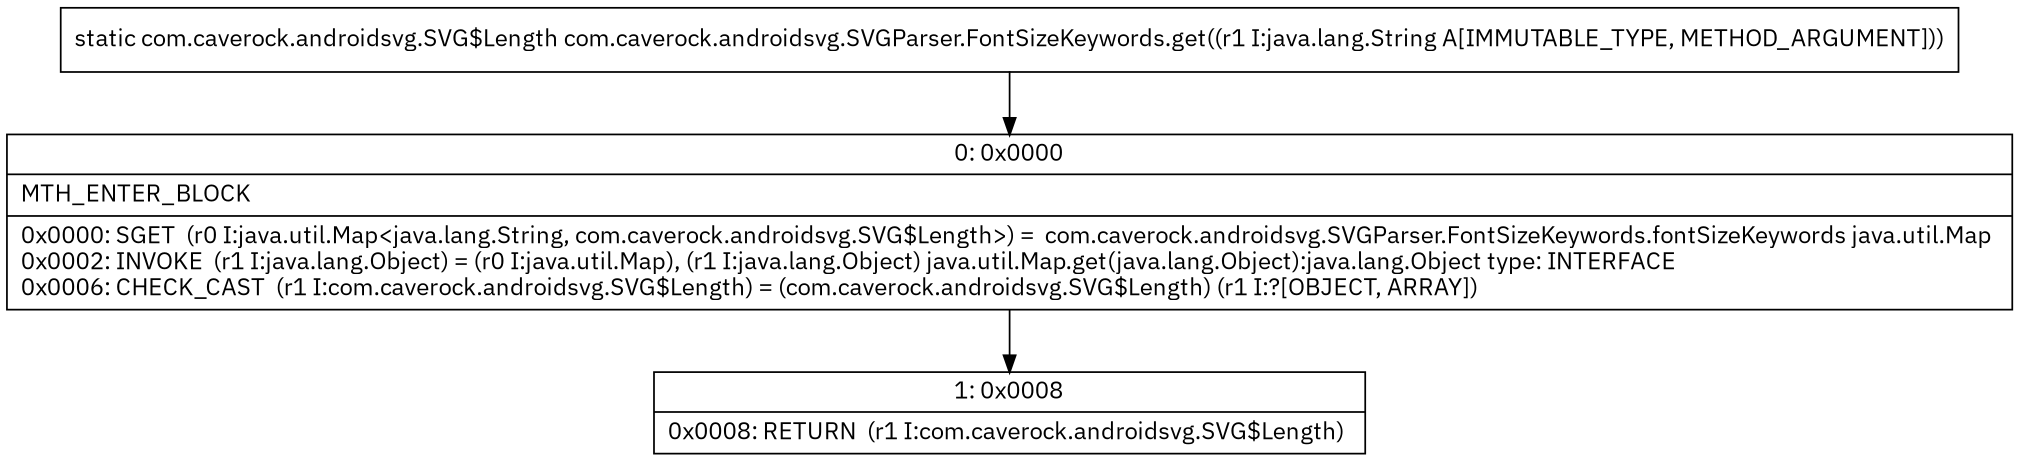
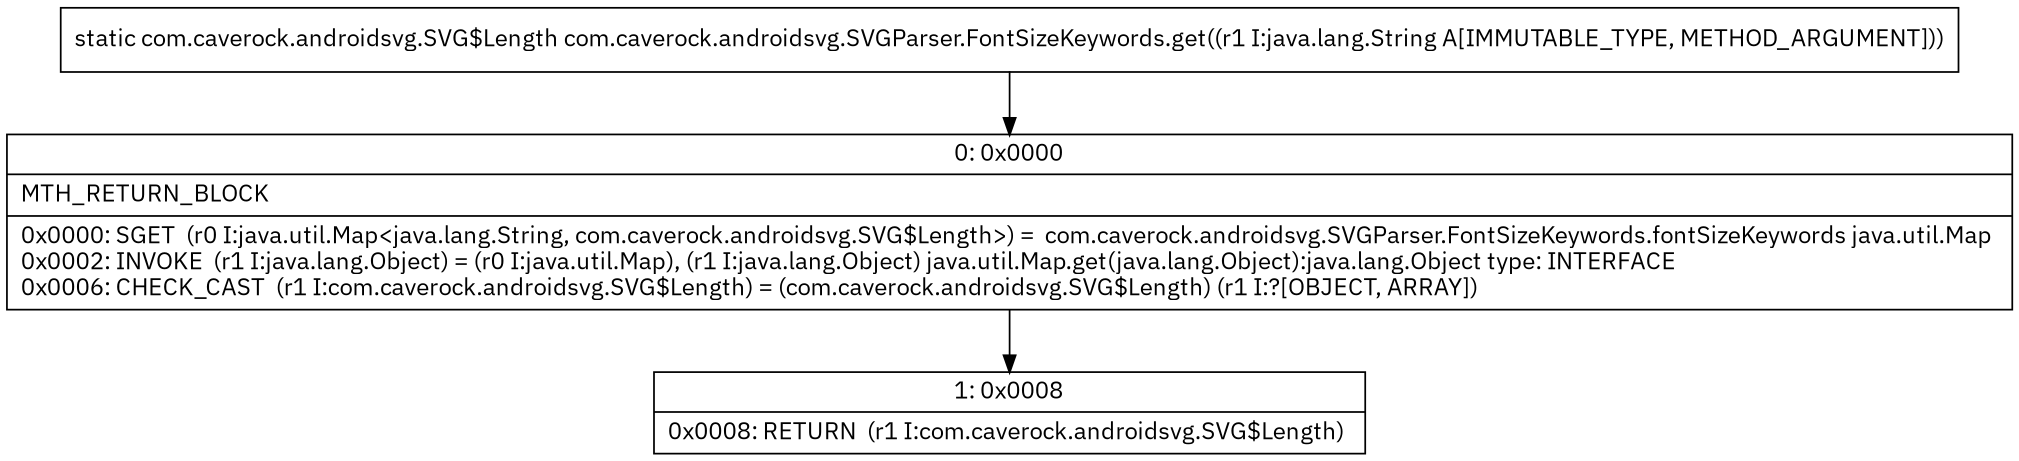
(136, 194) -> (146, 194)
